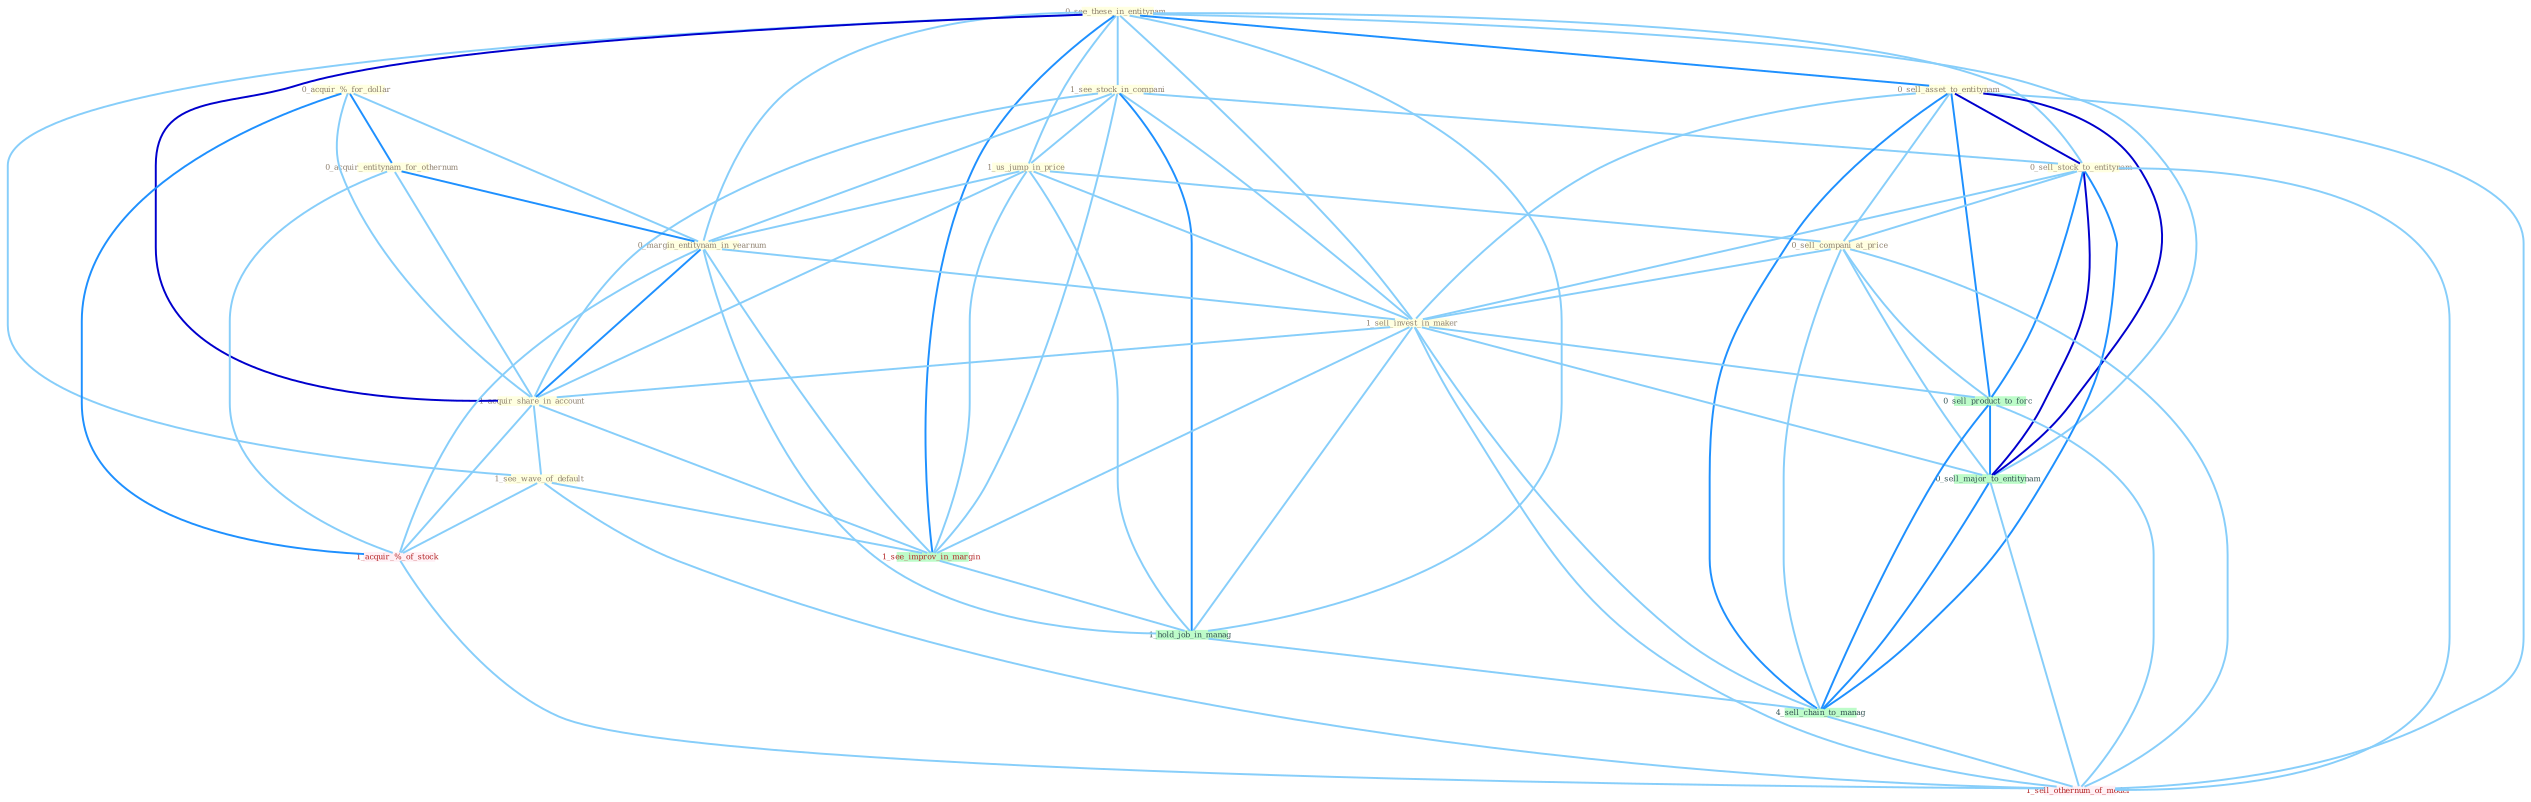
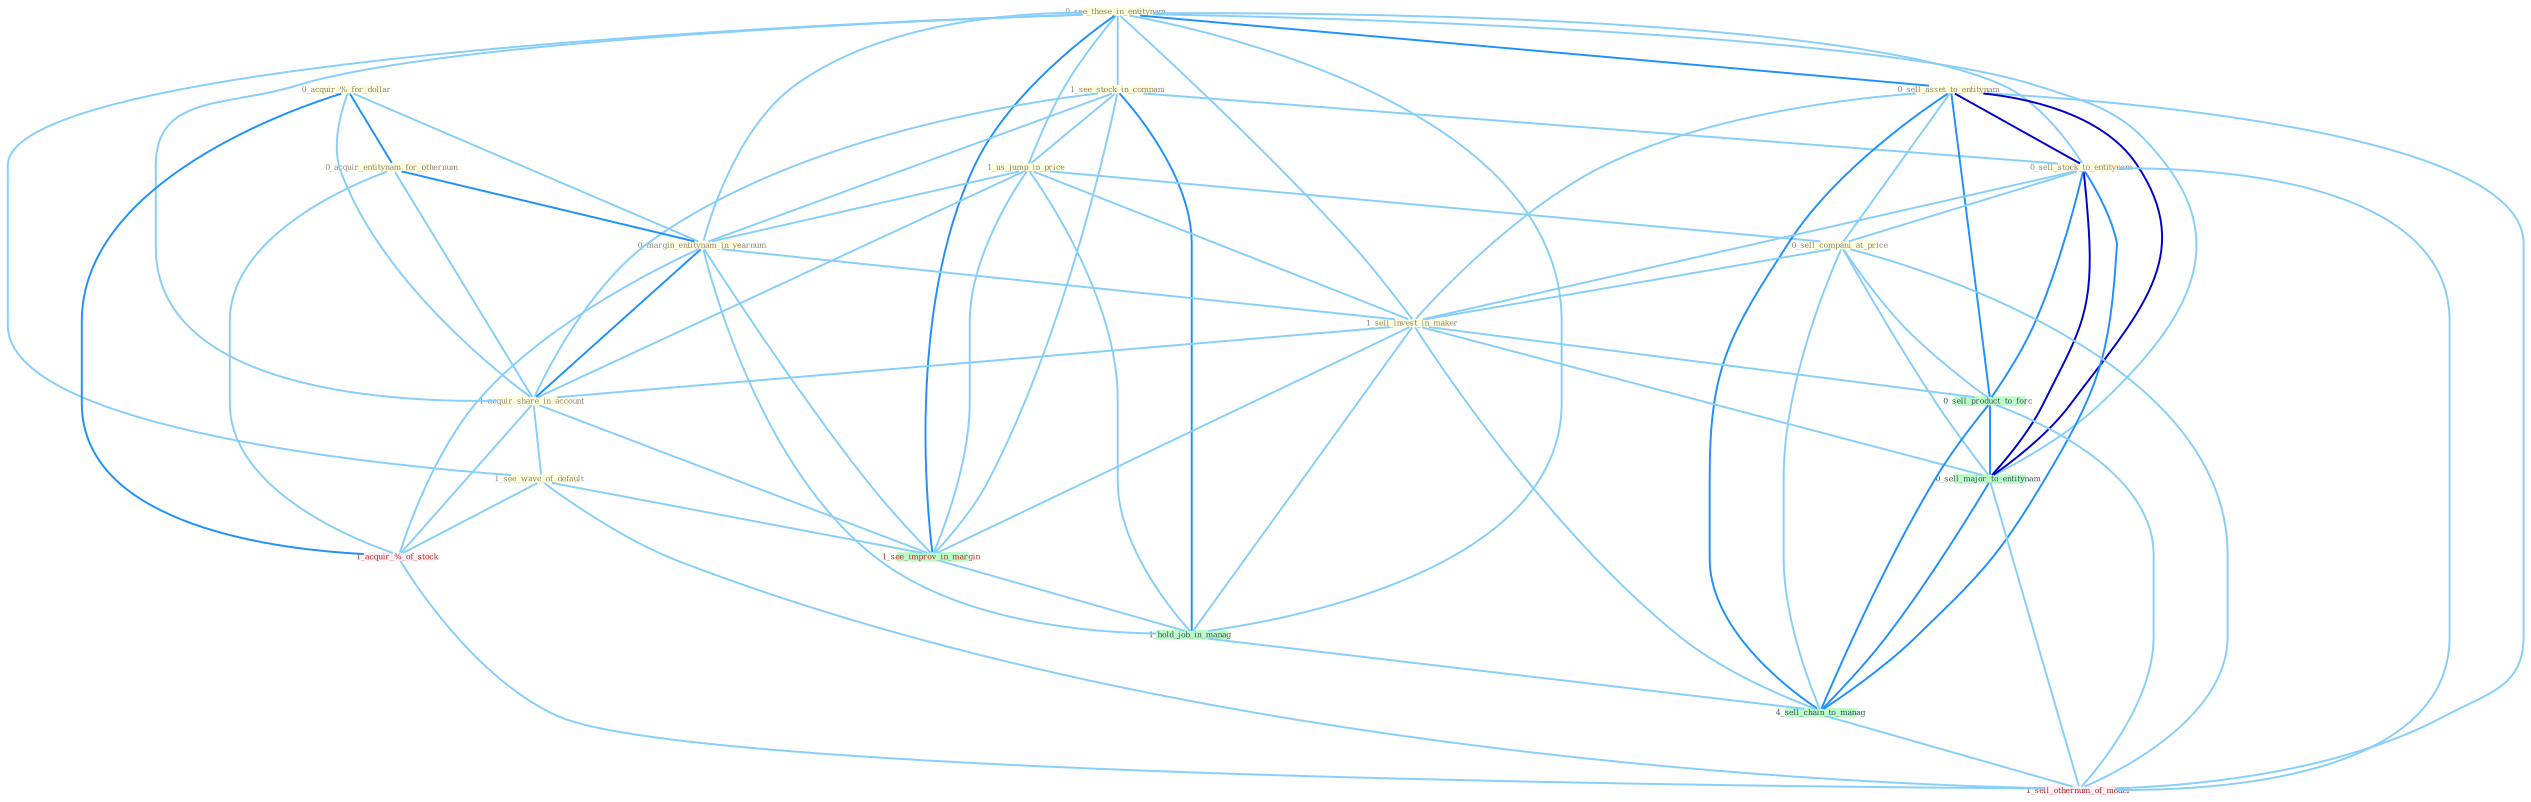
(318, 81) -> (318, 81)
(1276, 208) -> none
(1663, 659) -> none
